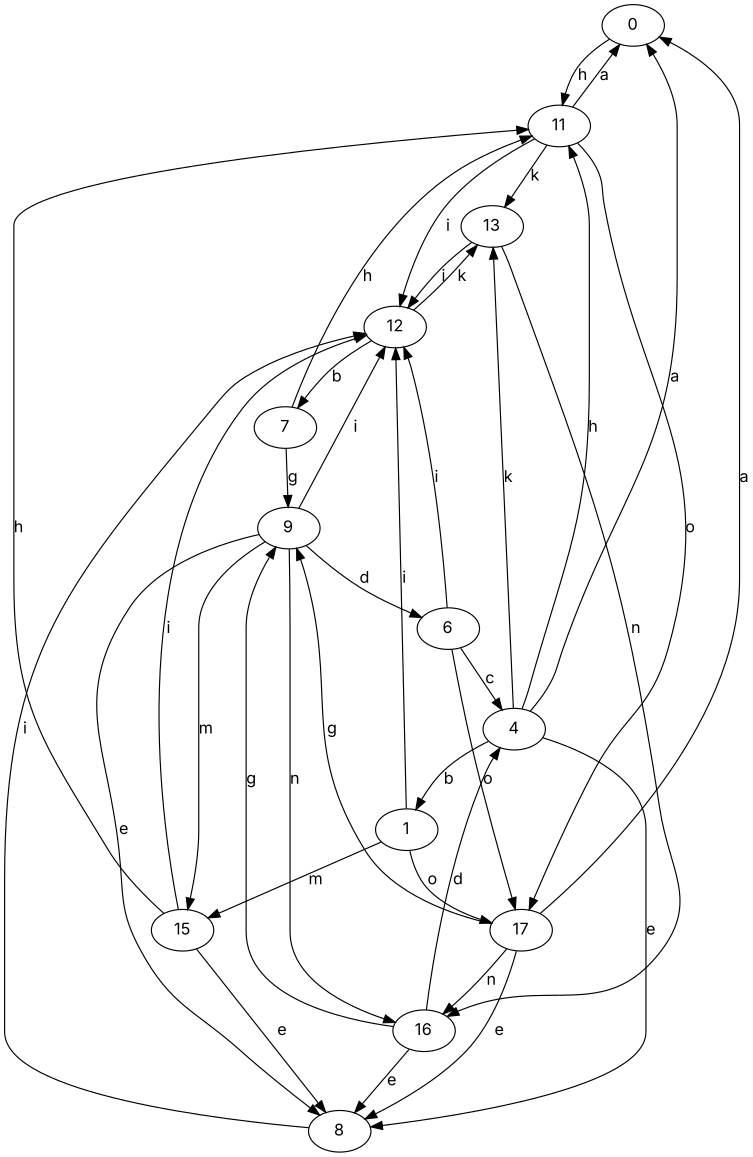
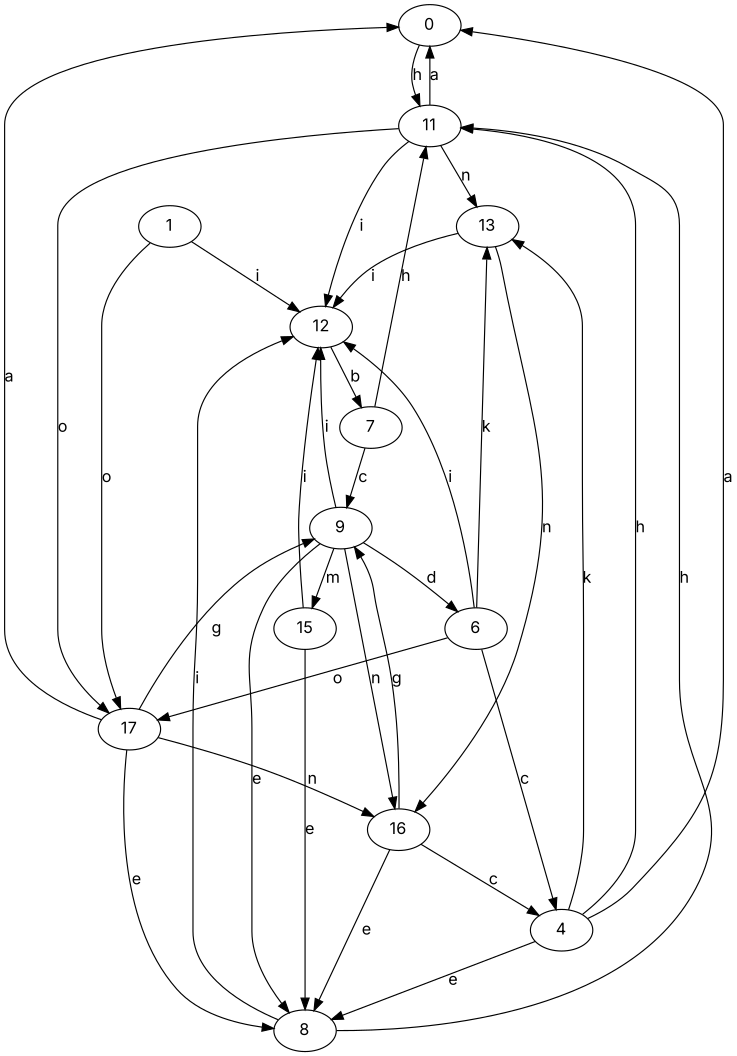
(535, 176) -> (466, 176)
(443, 283) -> (482, 434)
(14, 331) -> (679, 640)
(293, 478) -> (363, 478)
(450, 765) -> none
(300, 878) -> none
(458, 880) -> (494, 880)
